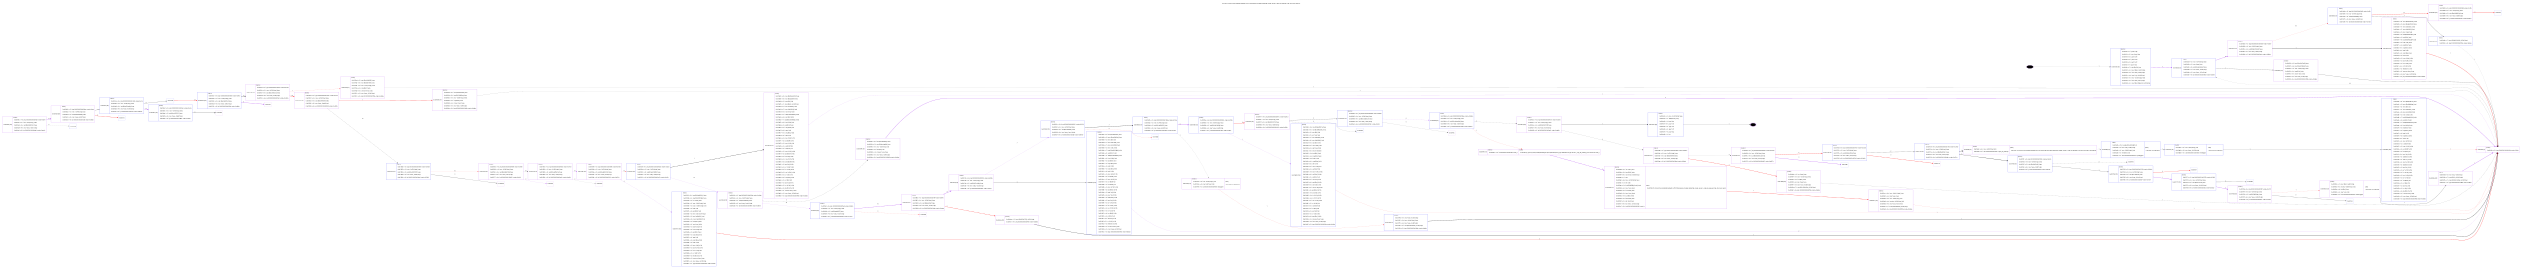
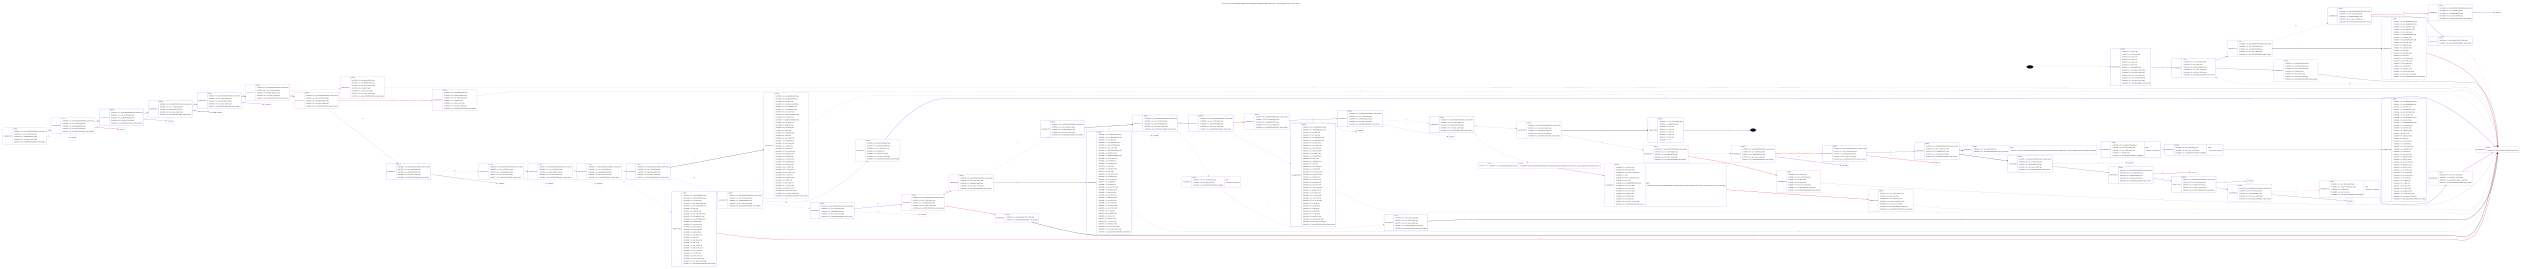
(2483, 13) -> (2483, 13)
(185, 101) -> (194, 105)
